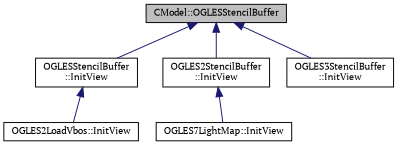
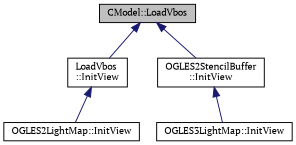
(216, 13) -> (148, 13)
(86, 73) -> (98, 73)
(340, 73) -> none
(71, 132) -> (72, 132)
(224, 132) -> (224, 132)
